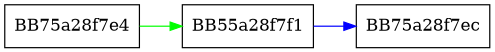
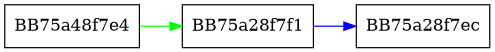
(72, 26) -> (72, 26)
(248, 26) -> (248, 26)
